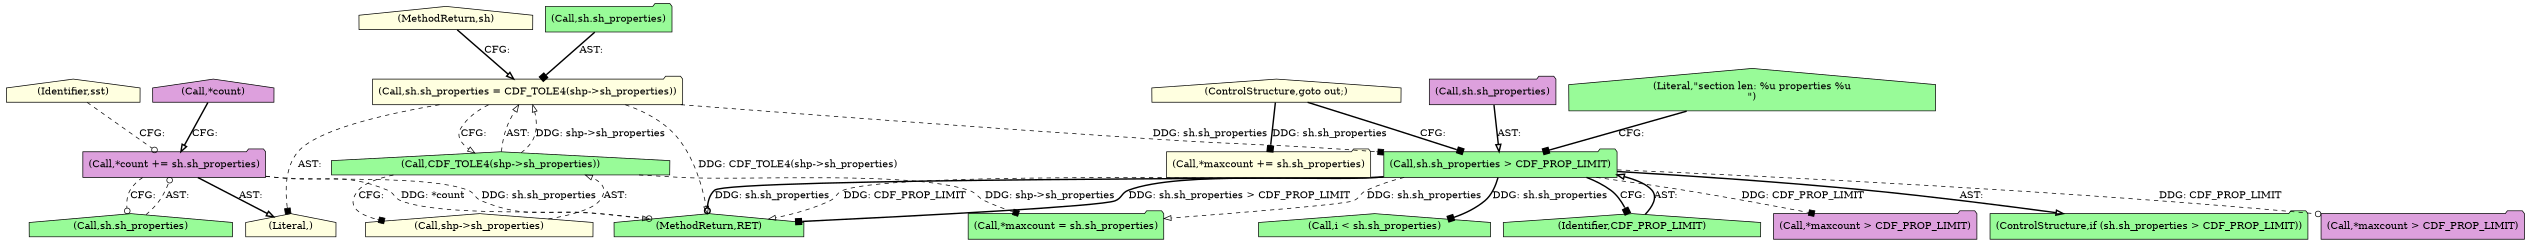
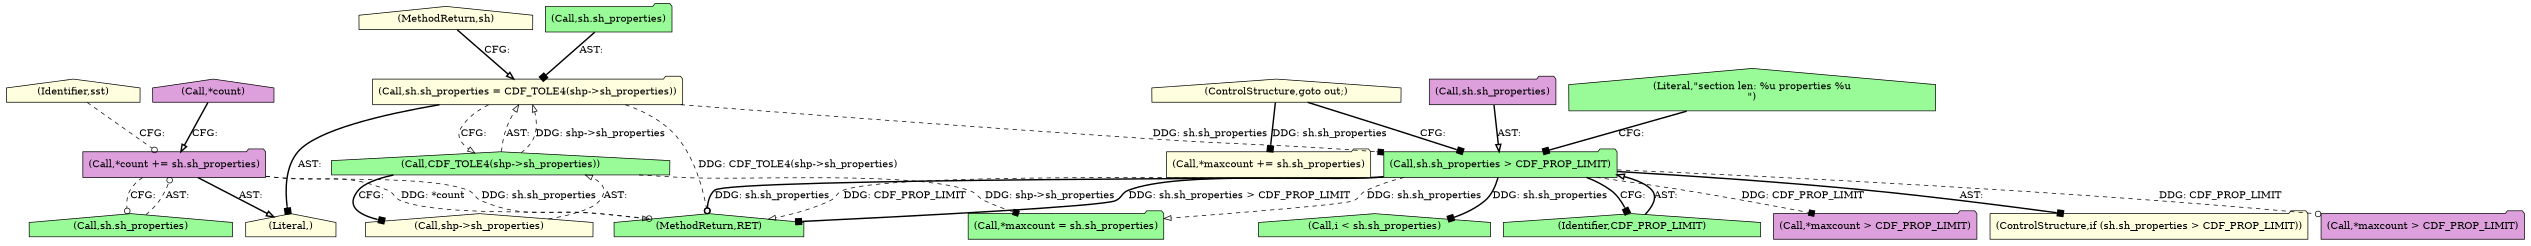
(338, 129) -> (338, 129)
(682, 143) -> (682, 143)
(1837, 187) -> (1837, 187)
(357, 193) -> (357, 193)
(2149, 226) -> (2149, 226)
